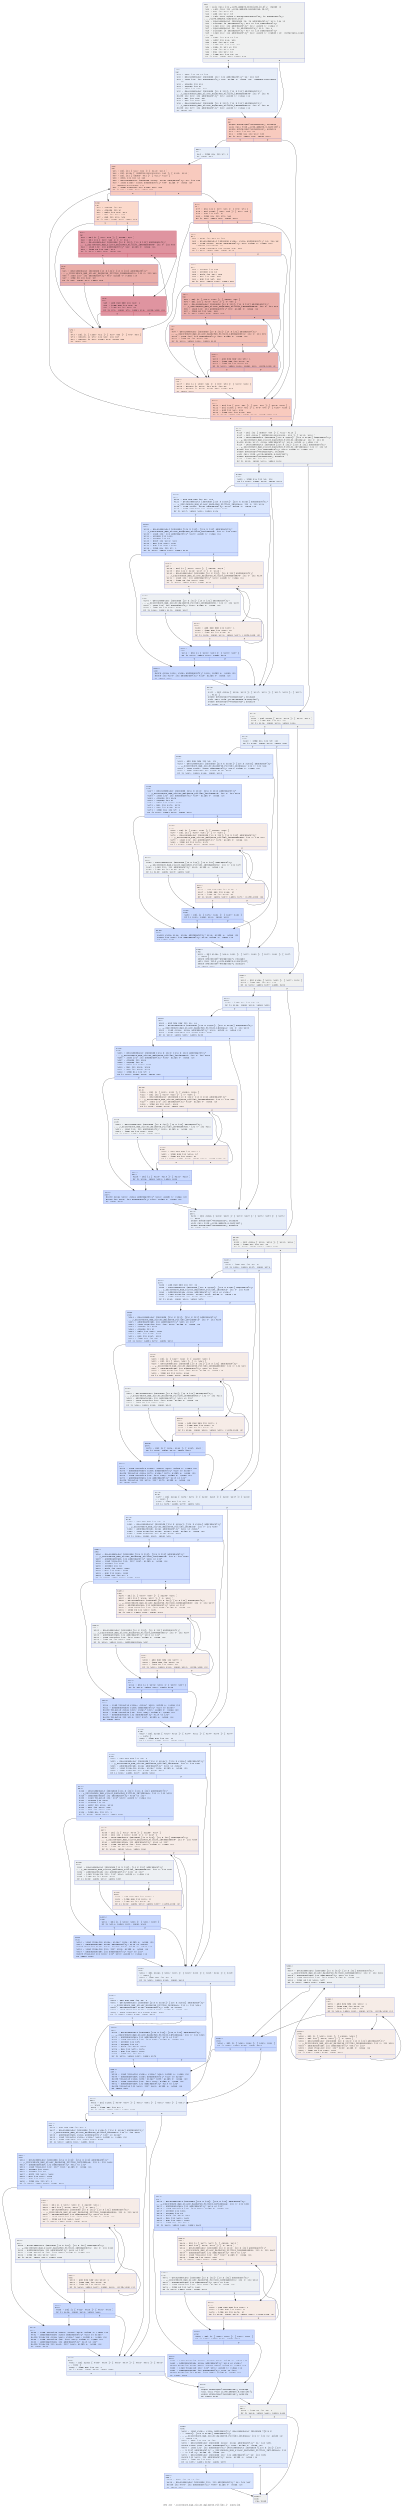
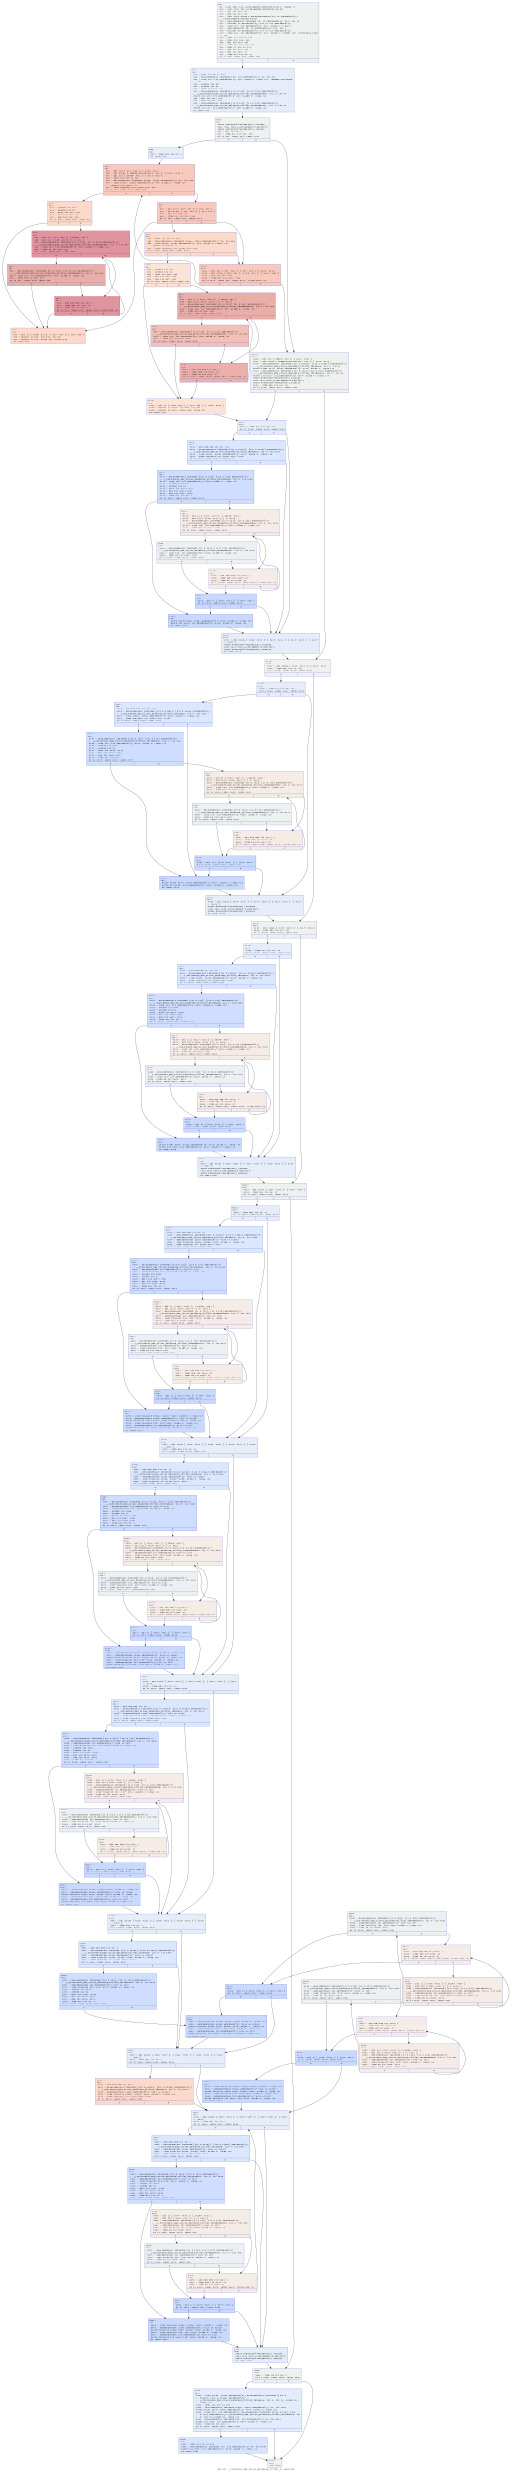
(283, 90) -> none
(254, 130) -> (243, 130)
(229, 395) -> (225, 417)
none -> (253, 1141)
(96, 2134) -> (144, 2091)
none -> (201, 2149)
(66, 2171) -> none
(267, 2296) -> (254, 2210)
